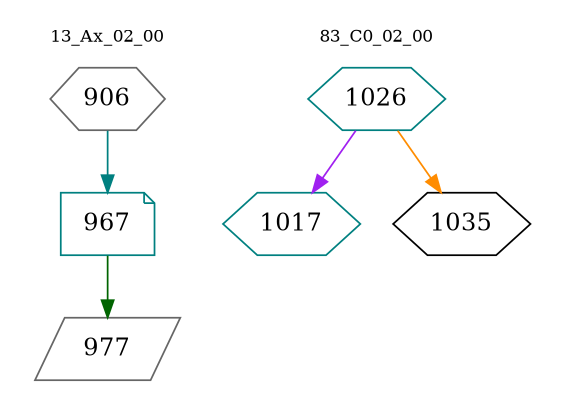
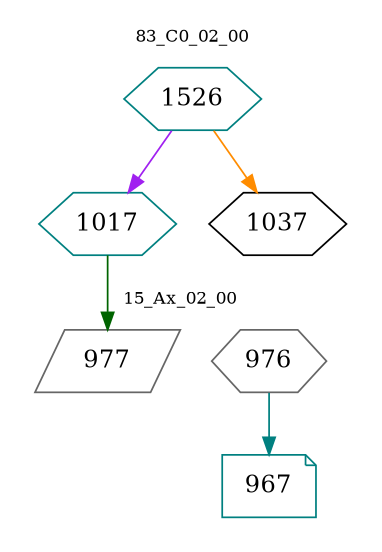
(108, 37) -> (181, 299)
(108, 99) -> (269, 361)
(377, 99) -> (193, 99)
(462, 224) -> (278, 224)
(108, 278) -> (108, 294)
